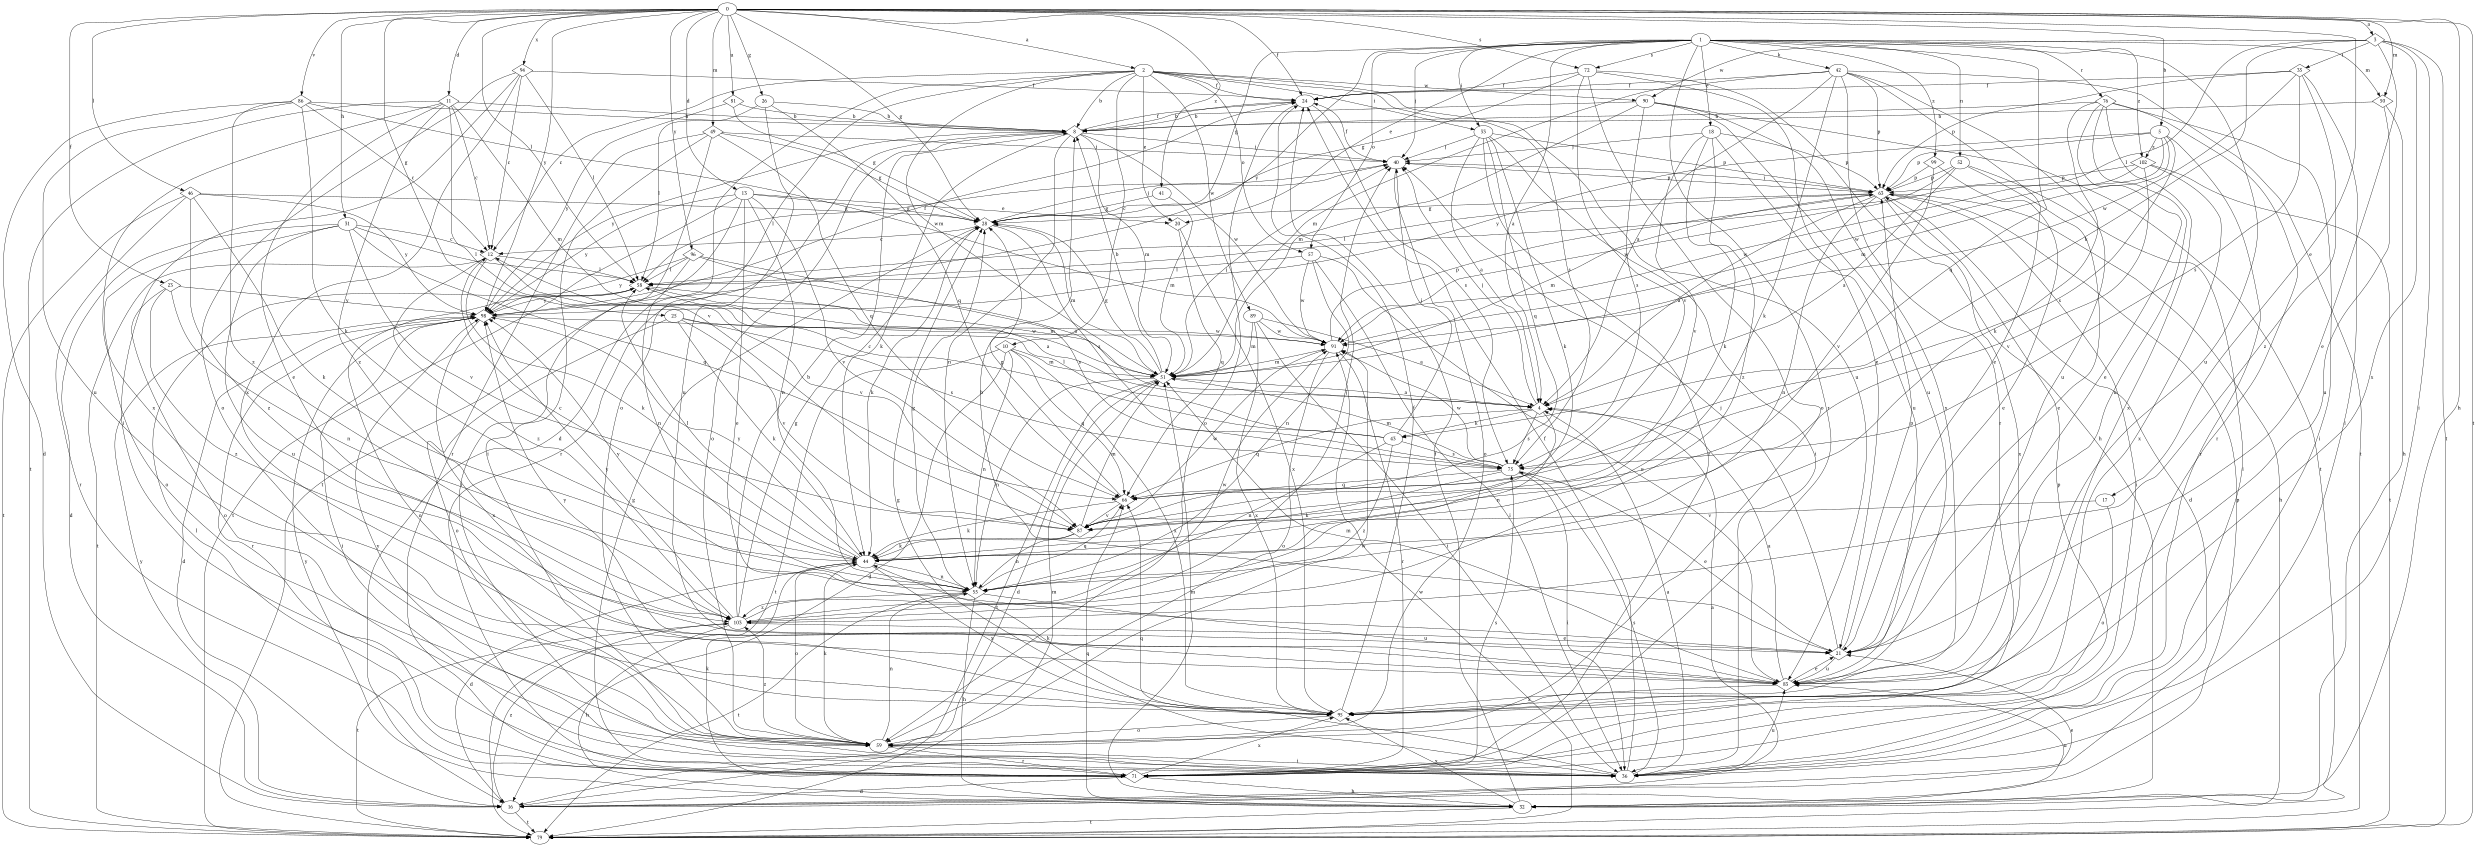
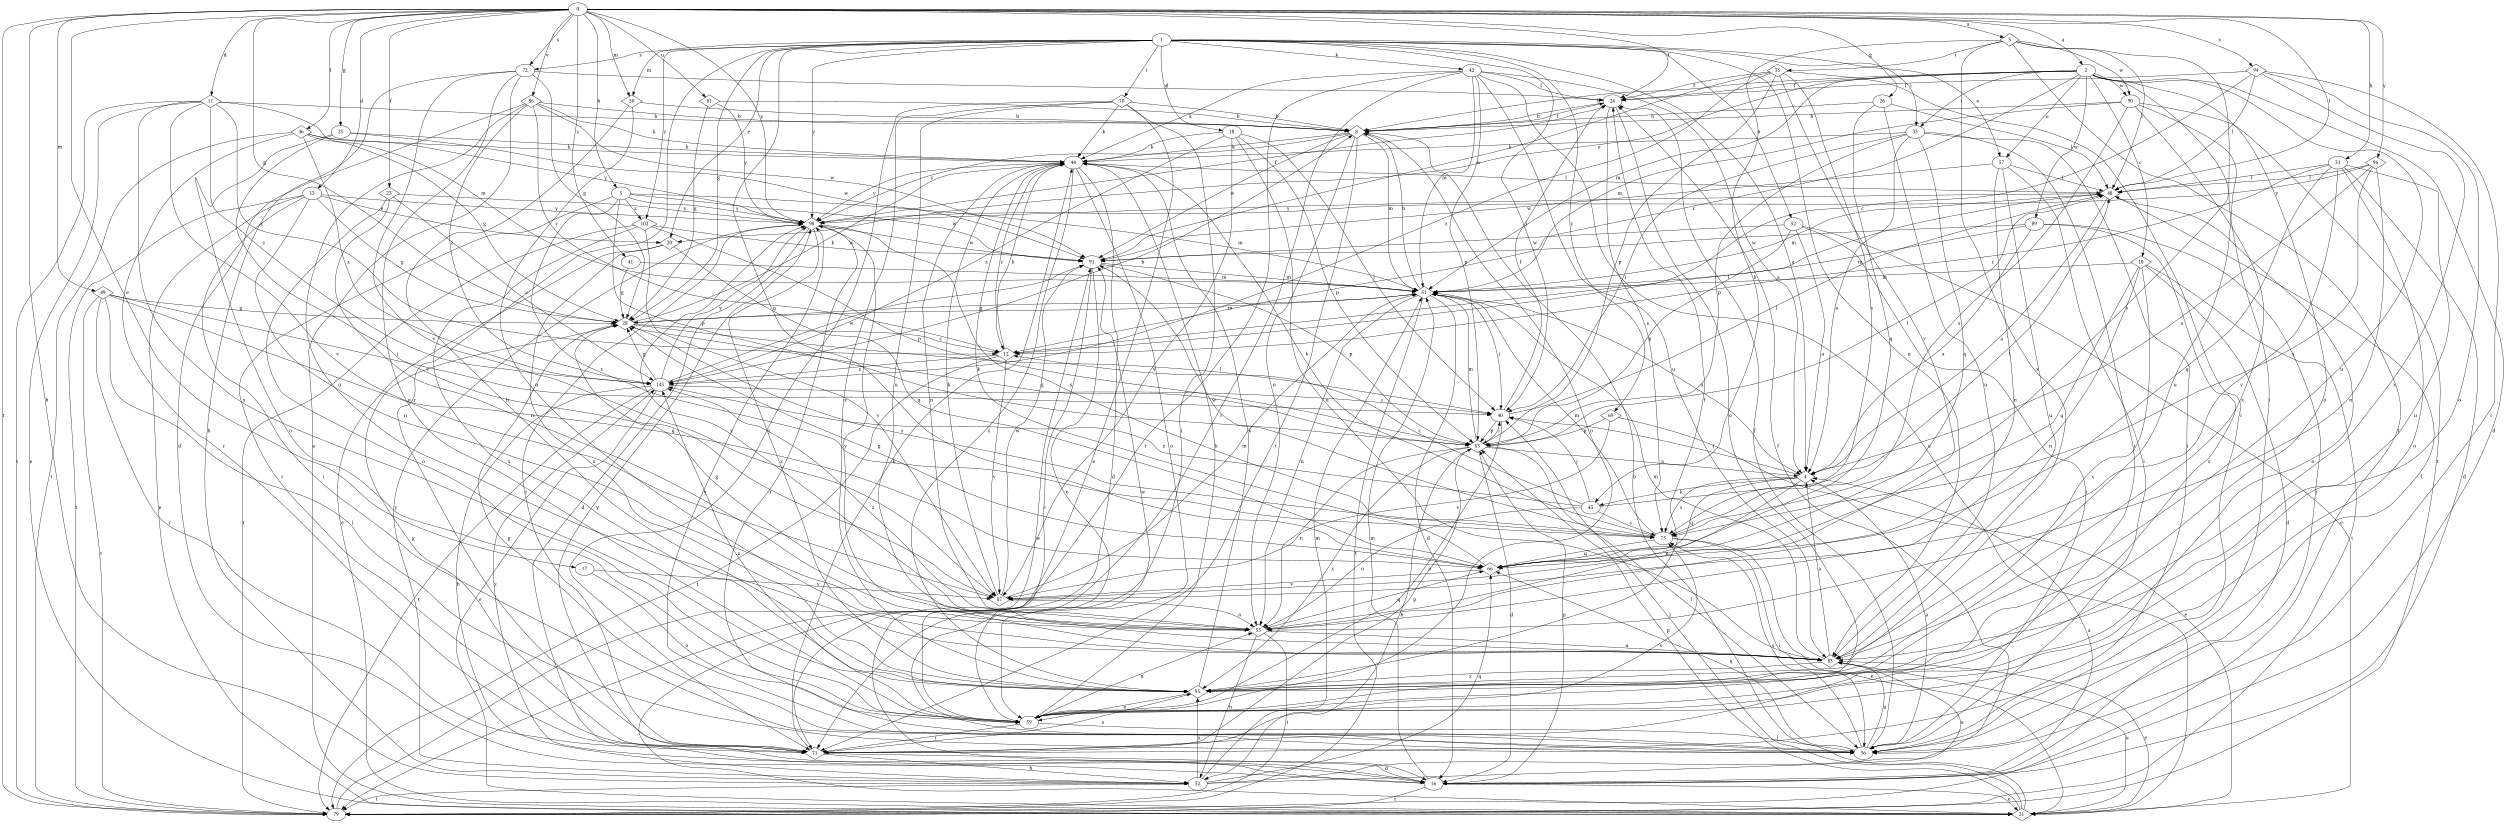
(2106, 101) -> (1122, 101)
(1233, 147) -> none
(1934, 163) -> (1611, 416)
(640, 285) -> (2110, 193)
(879, 388) -> (1601, 564)
(1083, 431) -> (1224, 454)
(2248, 452) -> (829, 805)
(738, 623) -> (660, 385)
(2283, 800) -> (621, 510)
